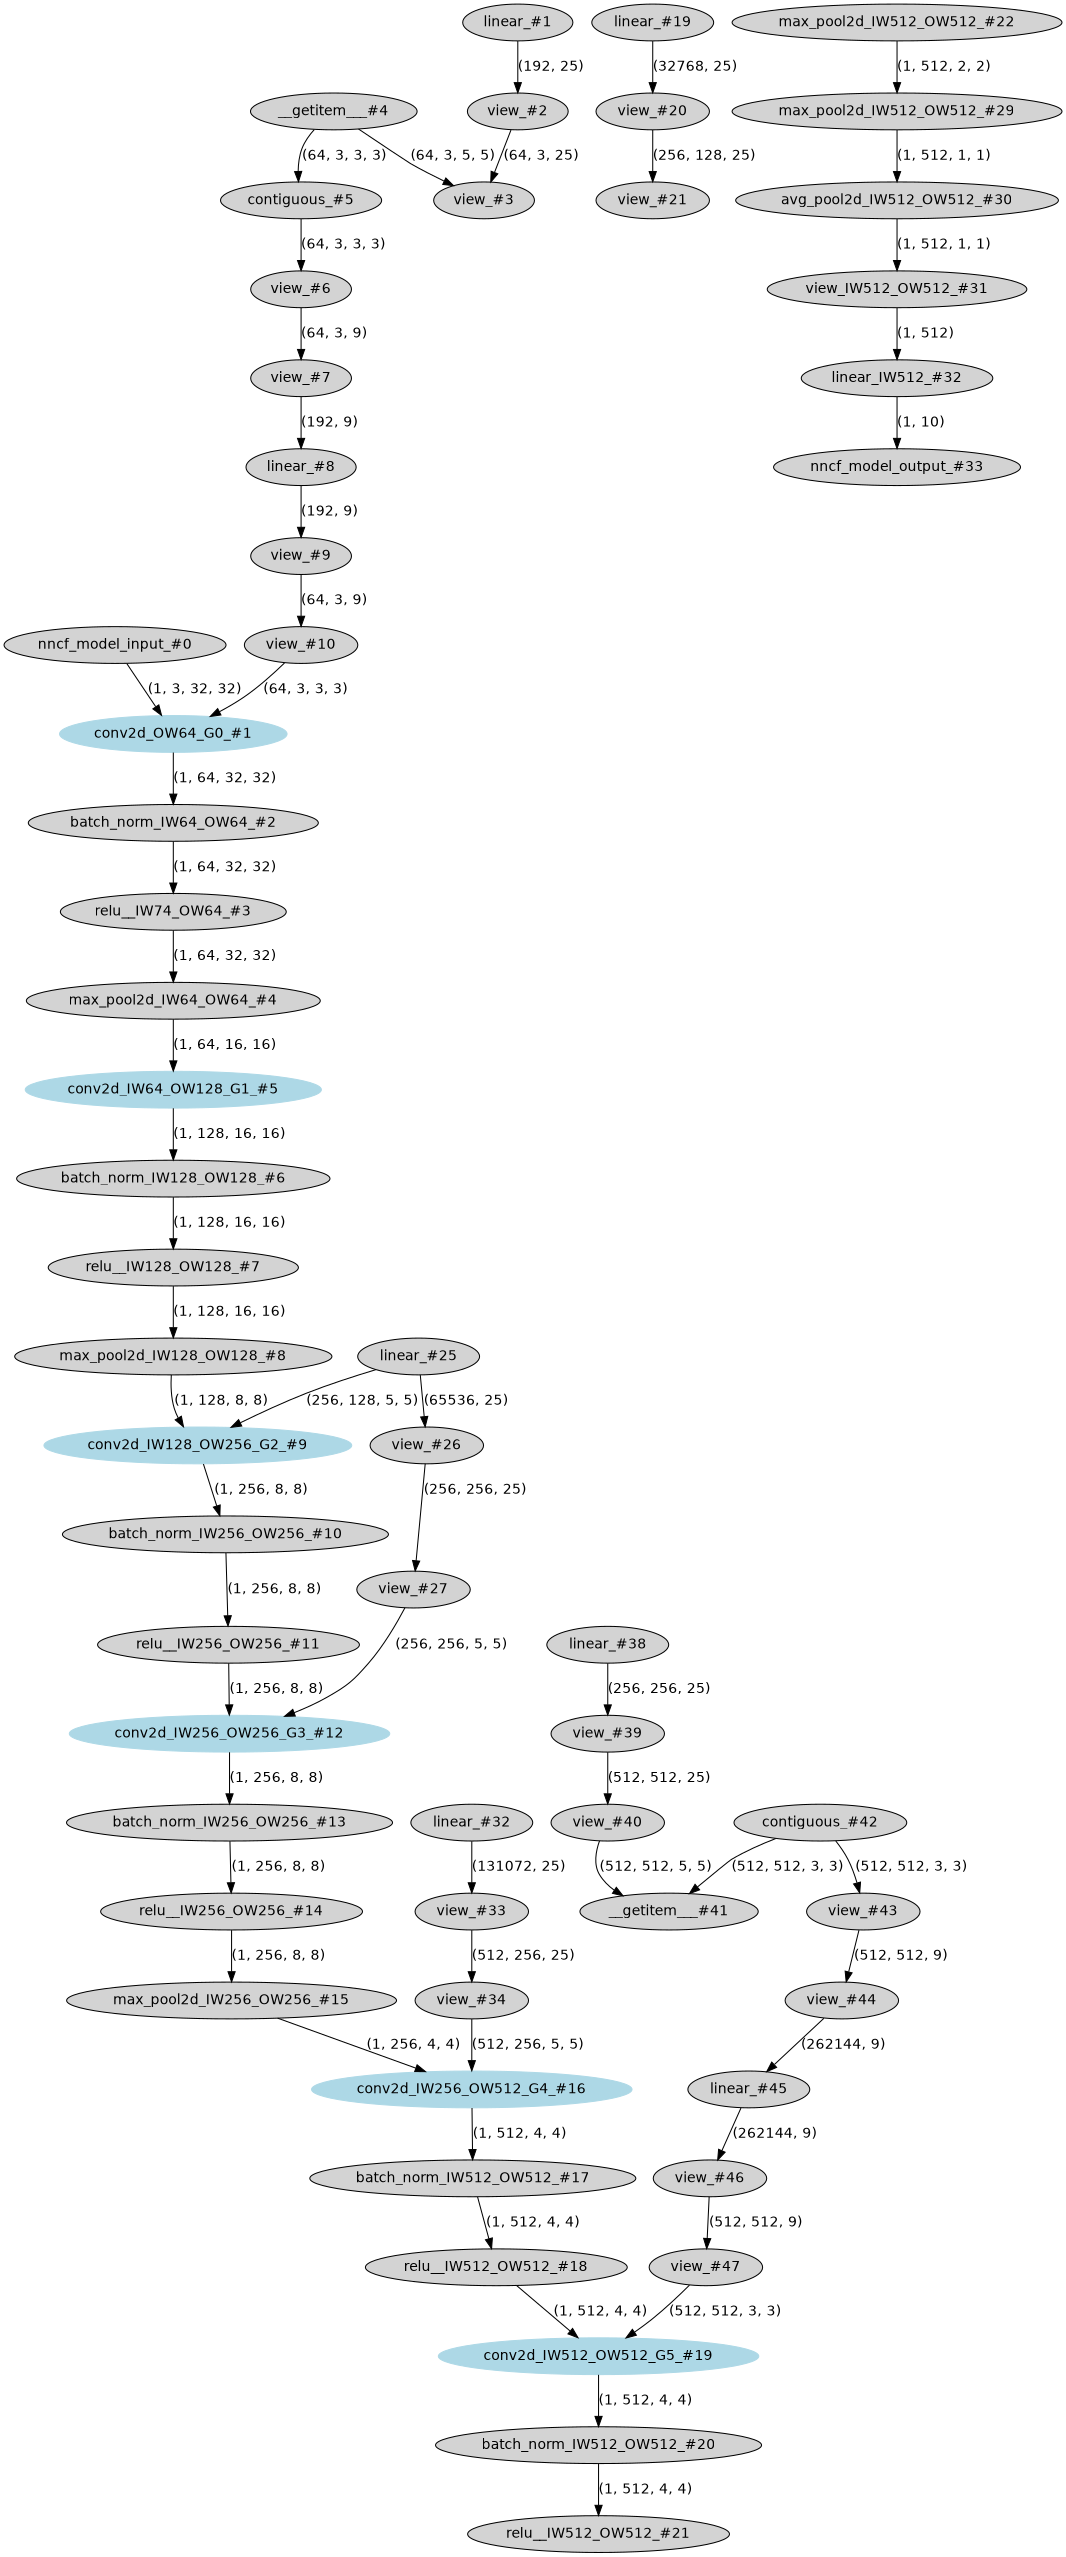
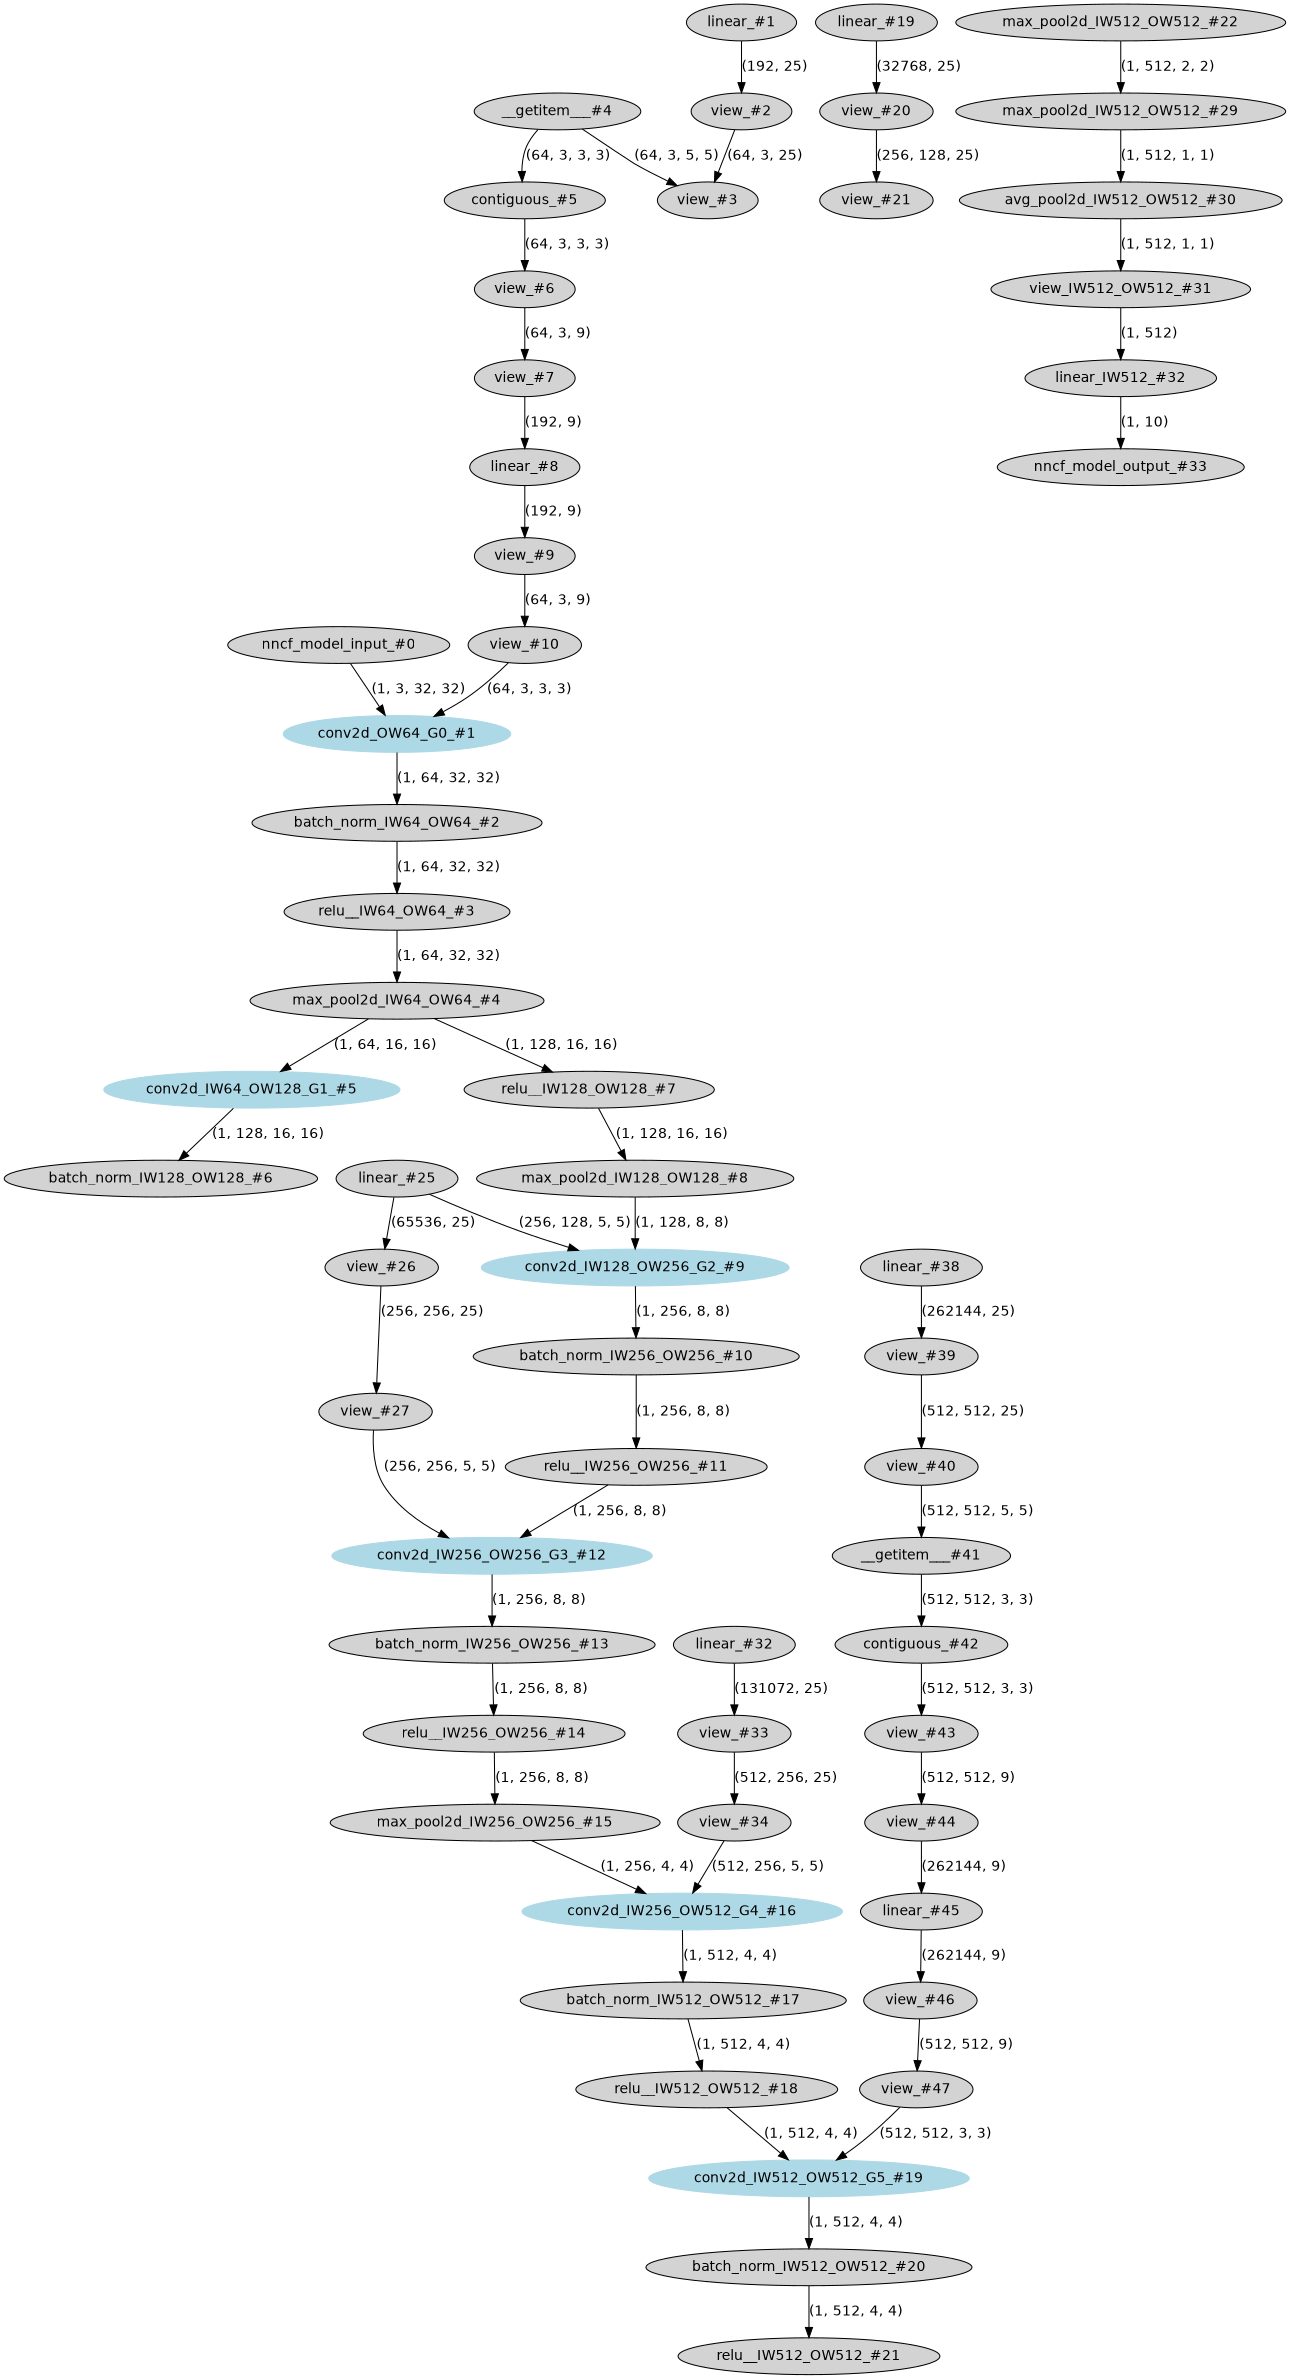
(173, 912) -> (397, 912)
(173, 1218) -> (489, 1043)
(659, 1689) -> (968, 1312)
(734, 1858) -> (921, 1595)
